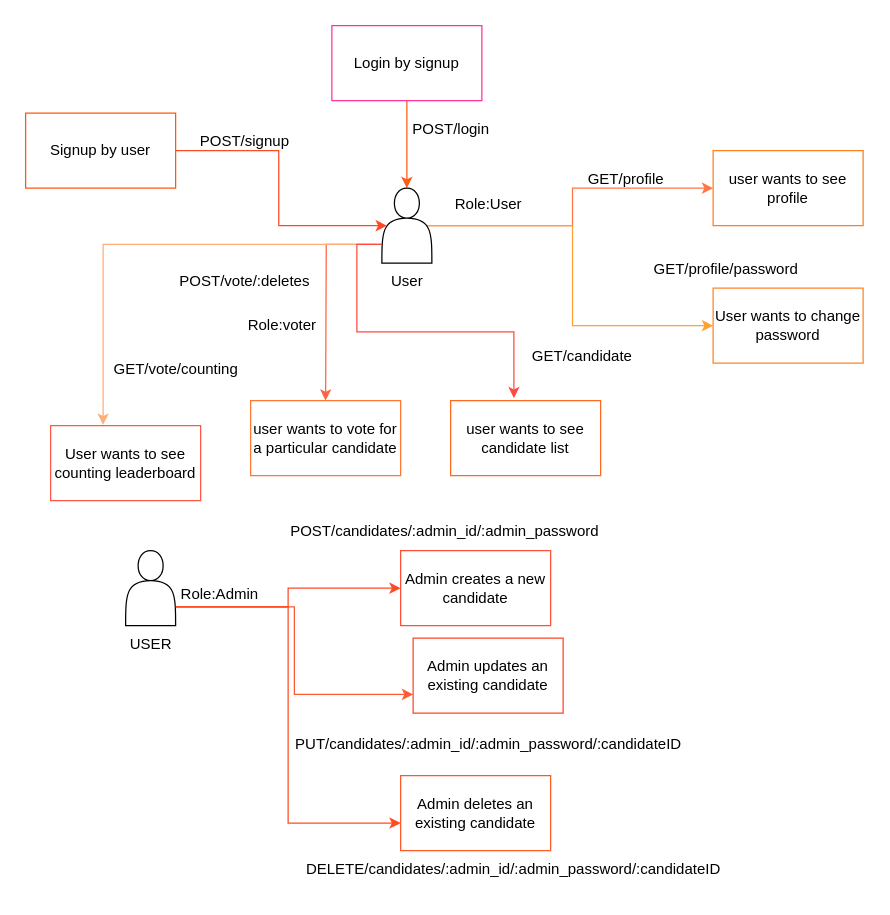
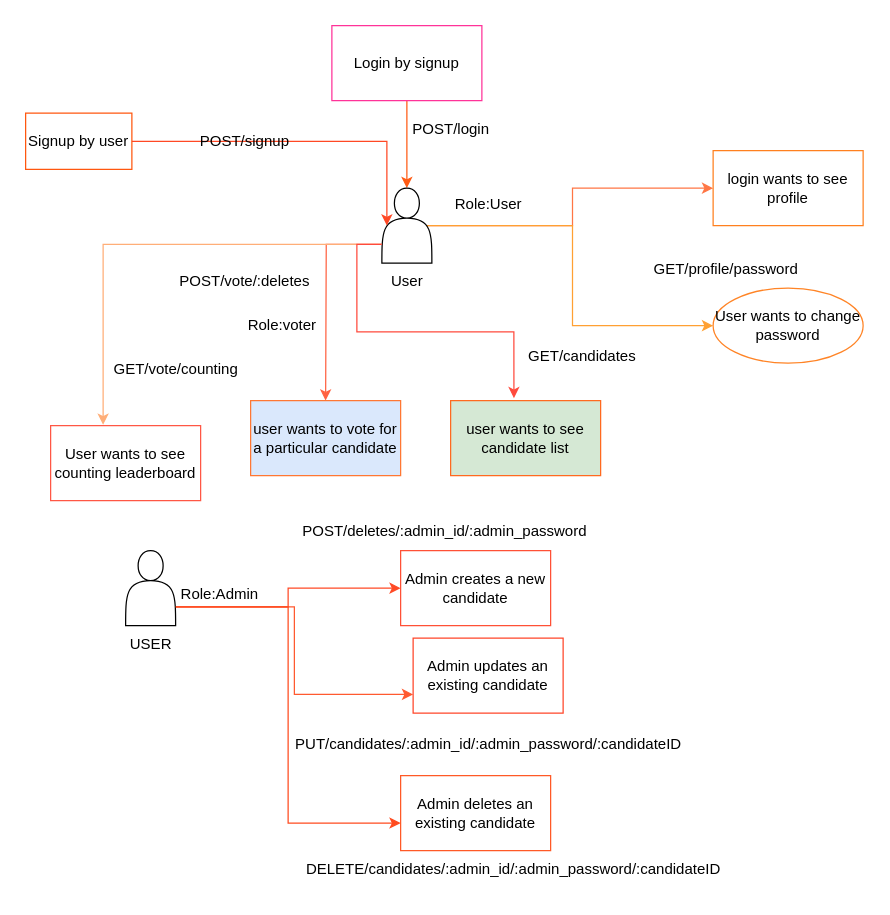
(101, 151) -> (79, 141)
(626, 179) -> none
(788, 188) -> (788, 188)
(788, 326) -> (788, 326)
(583, 357) -> (583, 357)
(326, 438) -> (326, 438)
(526, 438) -> (526, 438)
(445, 532) -> (445, 532)
